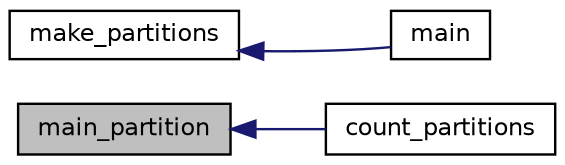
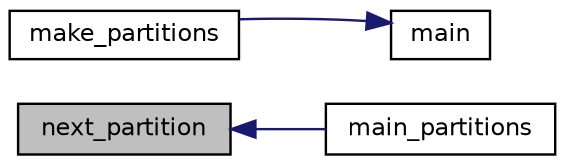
(327, 51) -> (303, 19)
(124, 129) -> (124, 129)
(441, 129) -> (441, 129)
